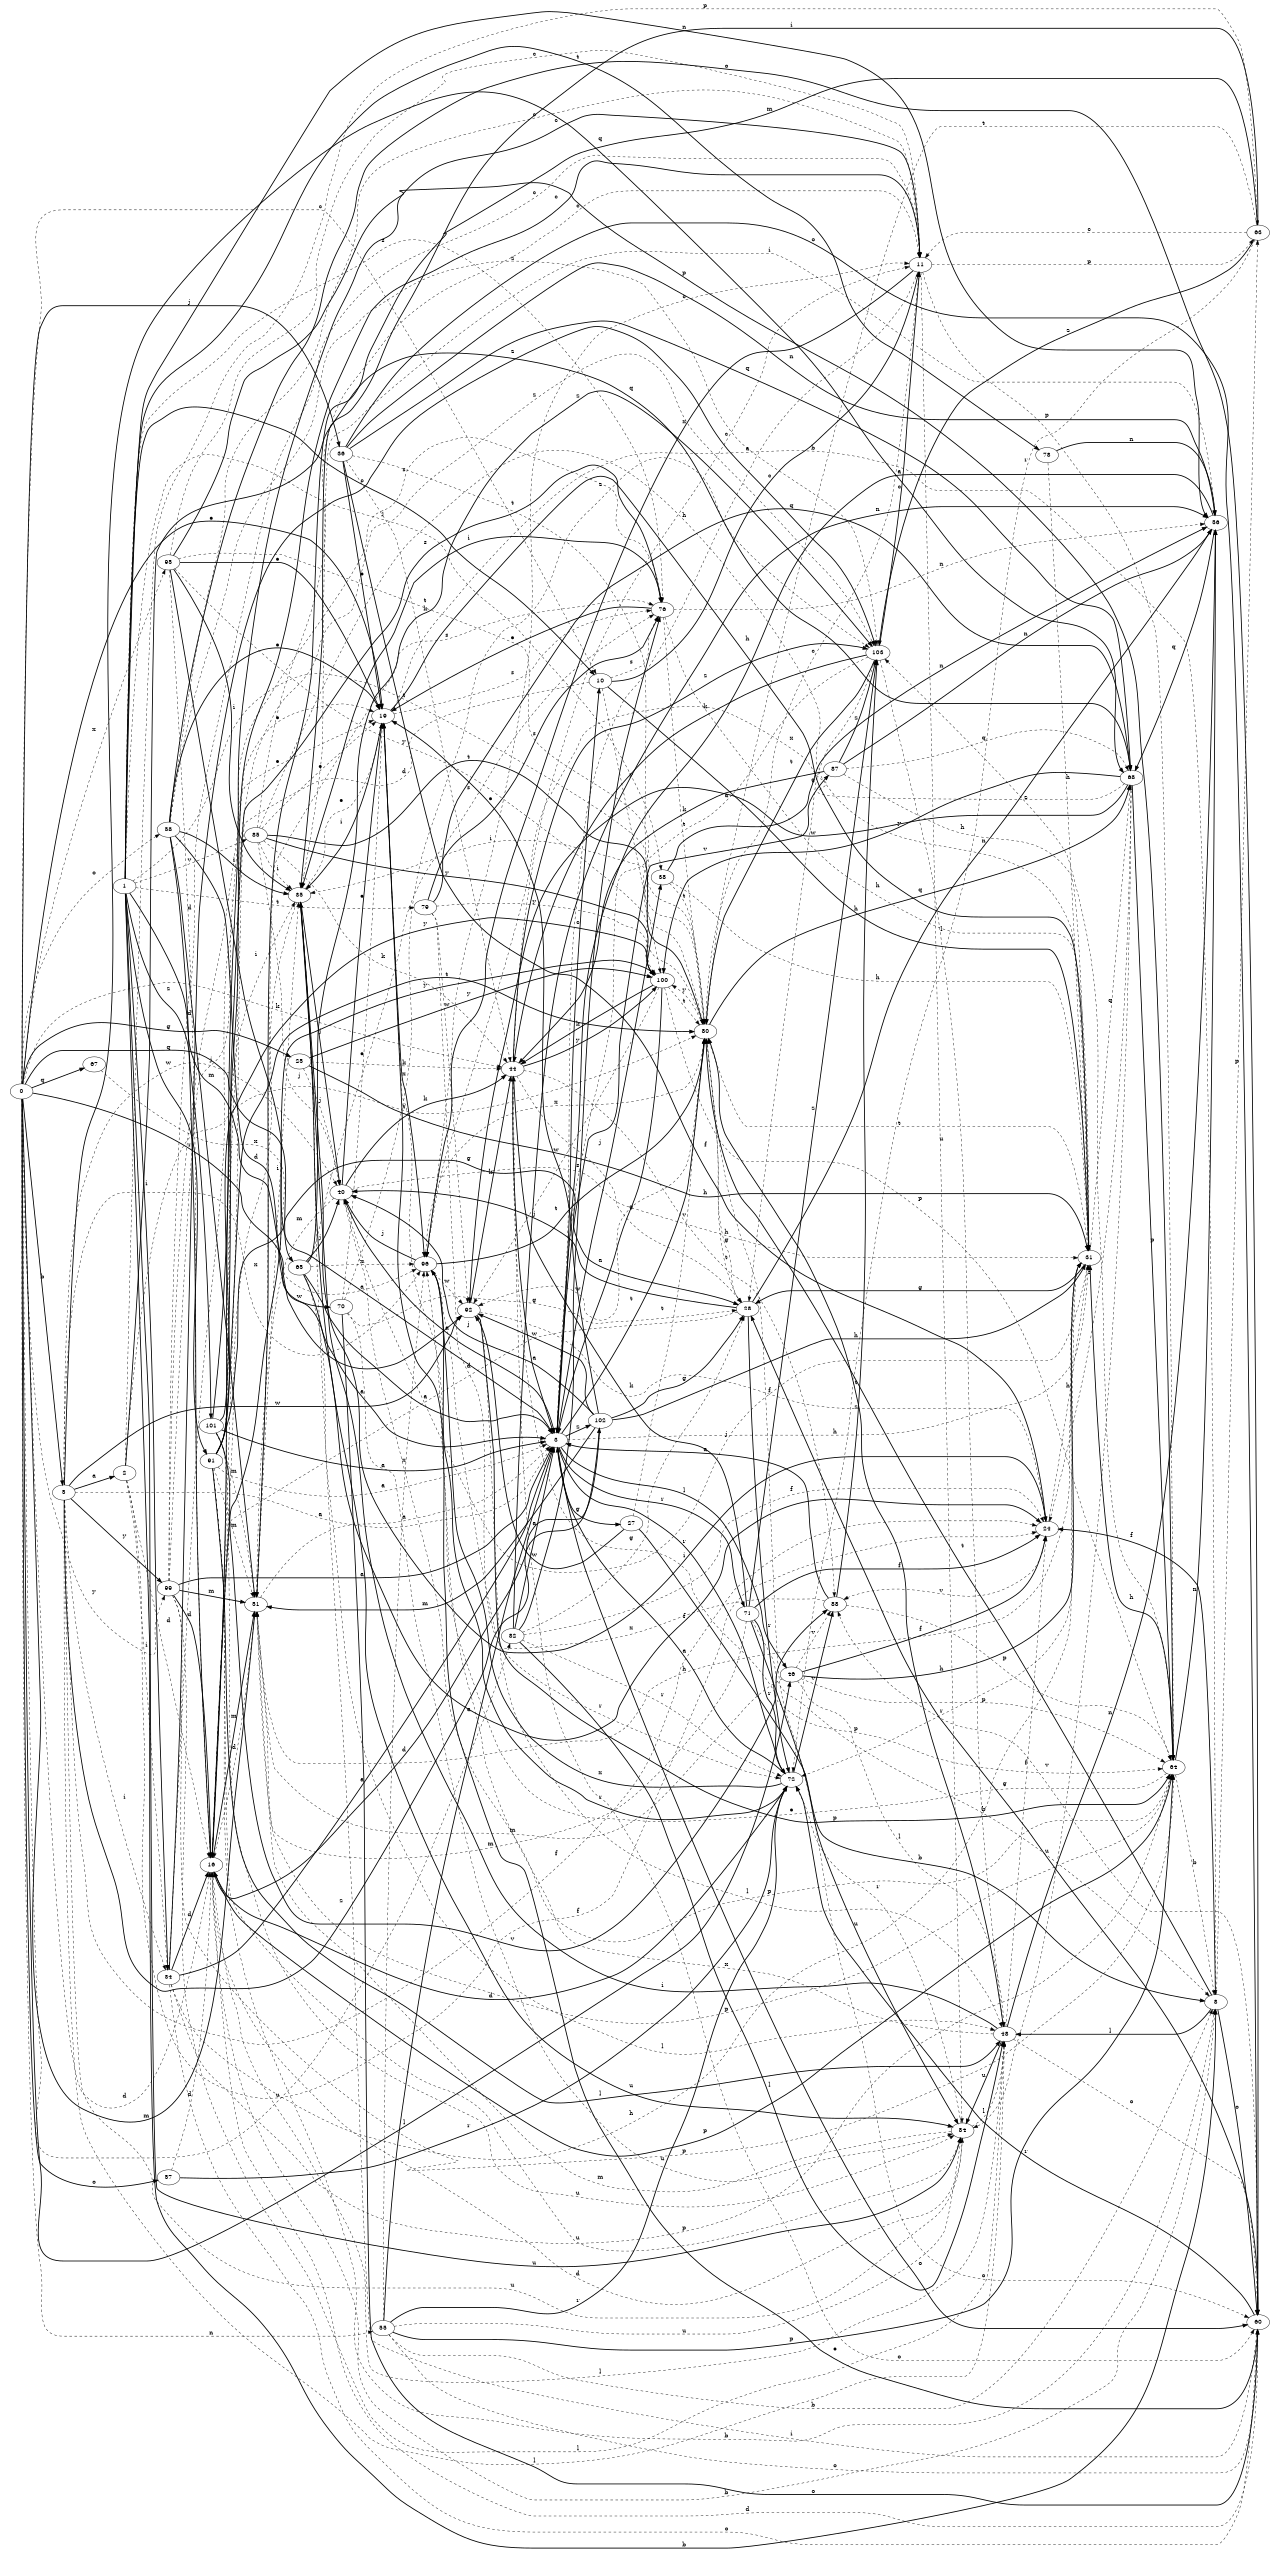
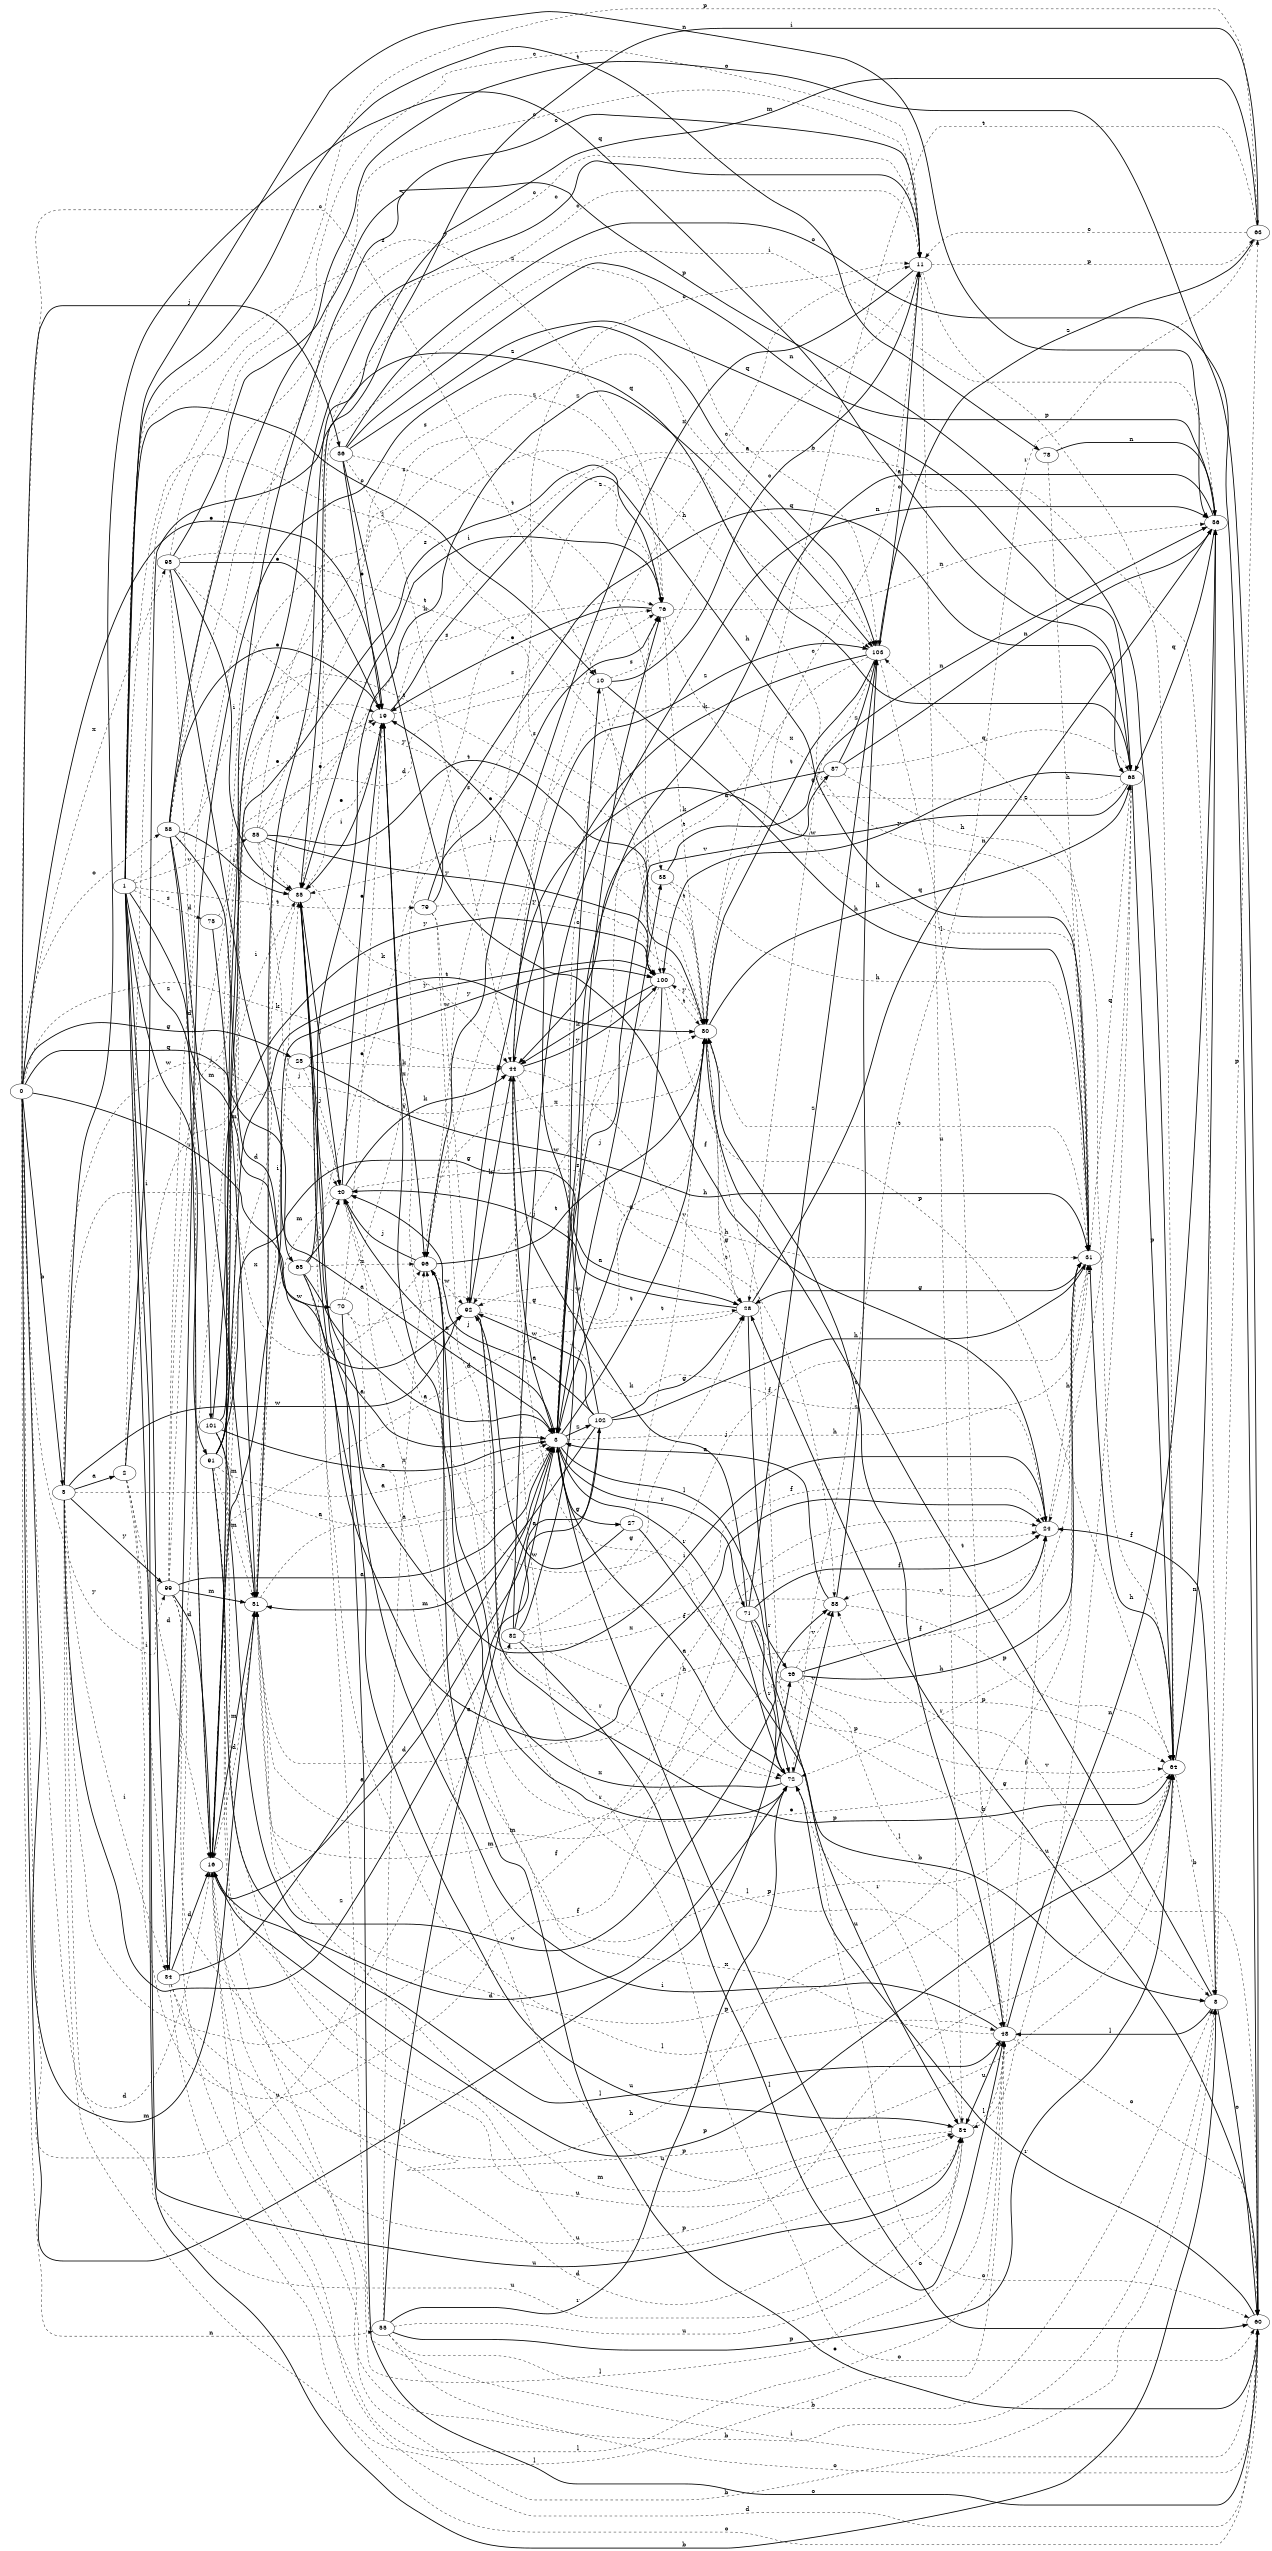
none -> (211, 922)
(94, 1064) -> none
(169, 2177) -> none
